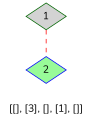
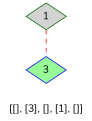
(46, 70) -> (46, 70)
